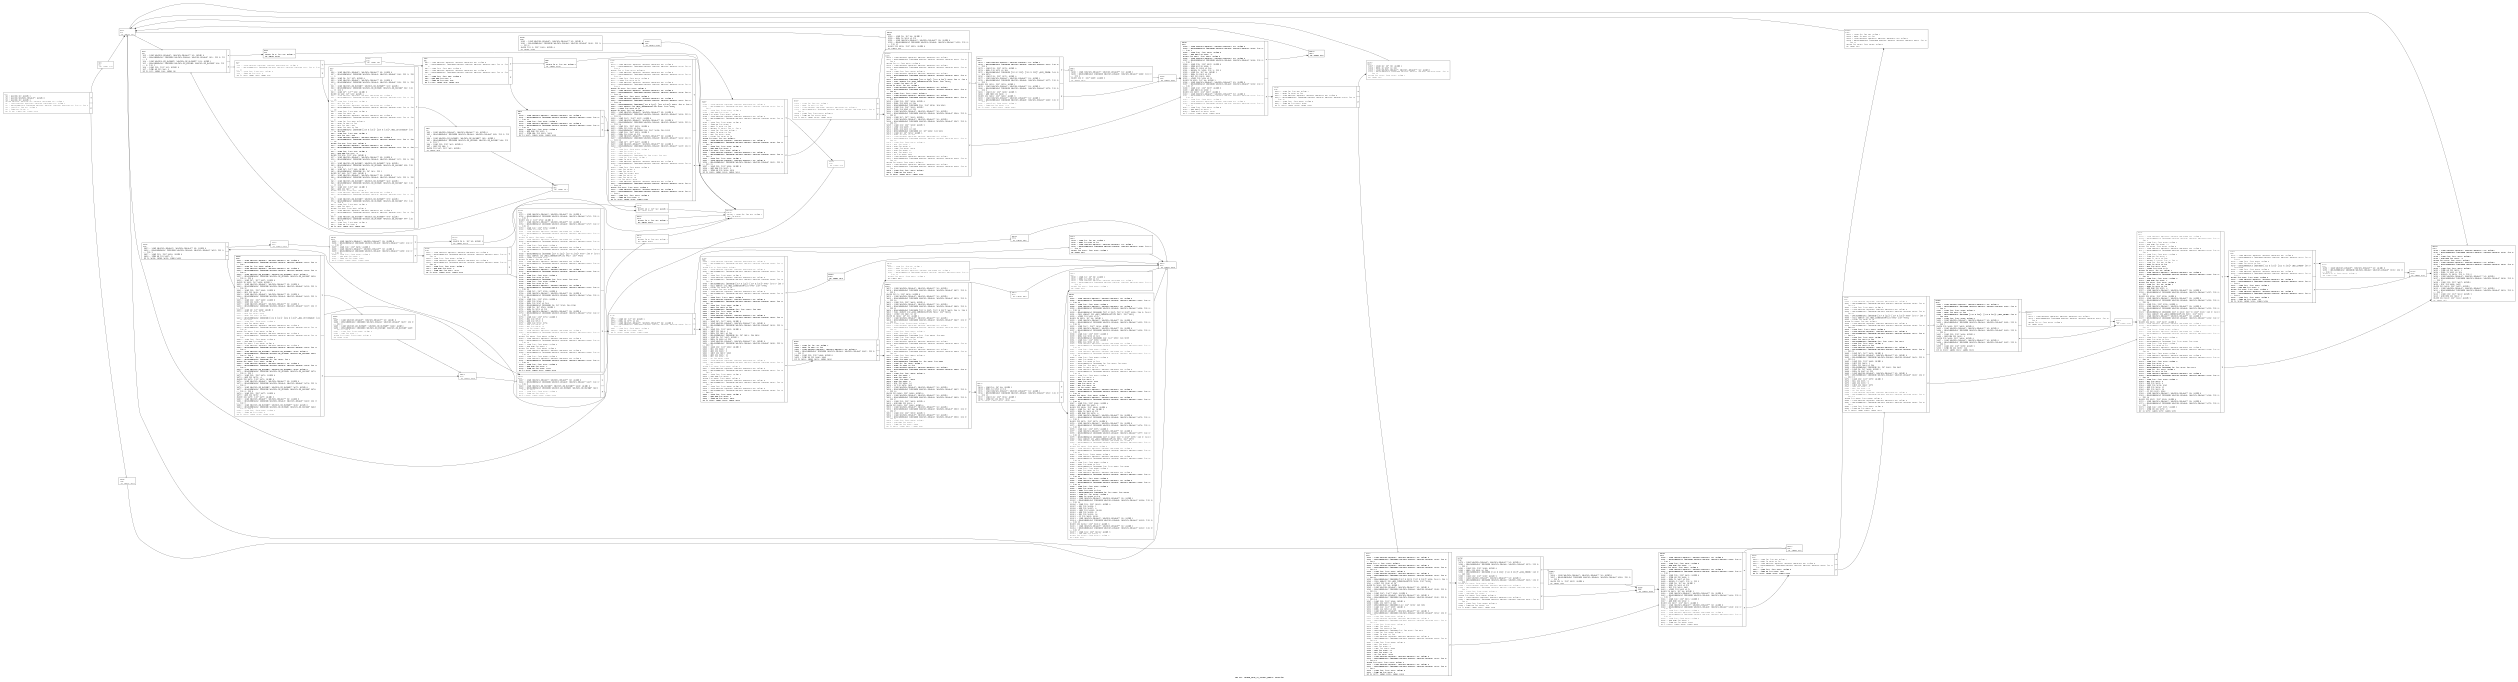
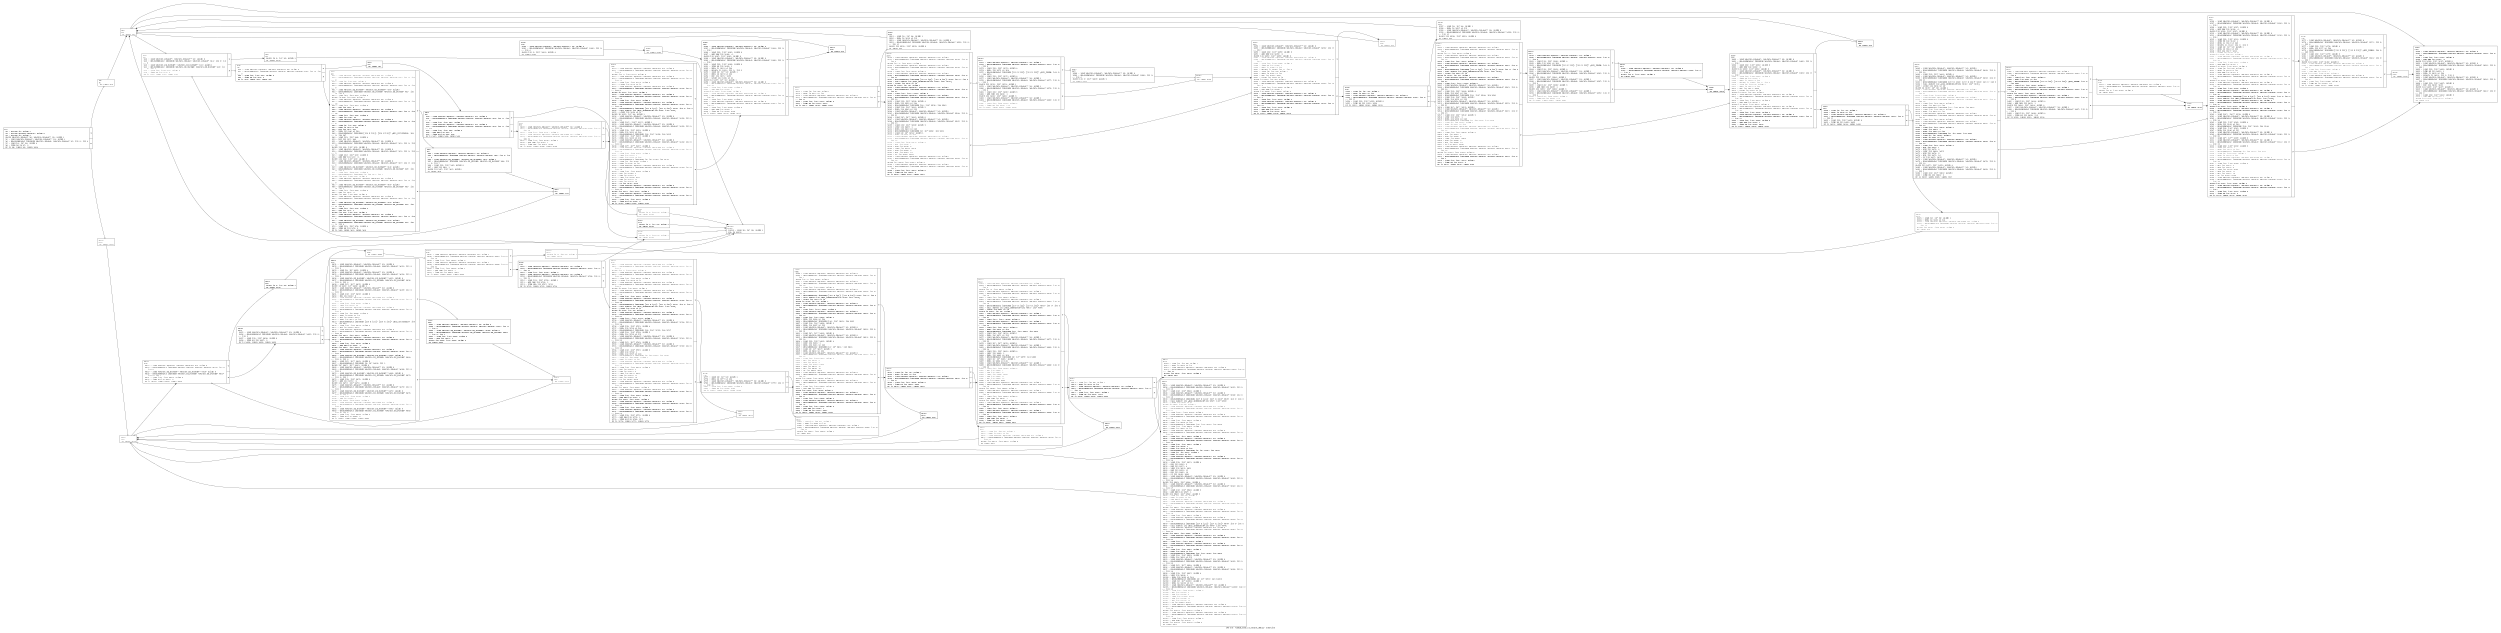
(2362, 270) -> none
(429, 317) -> (153, 410)
